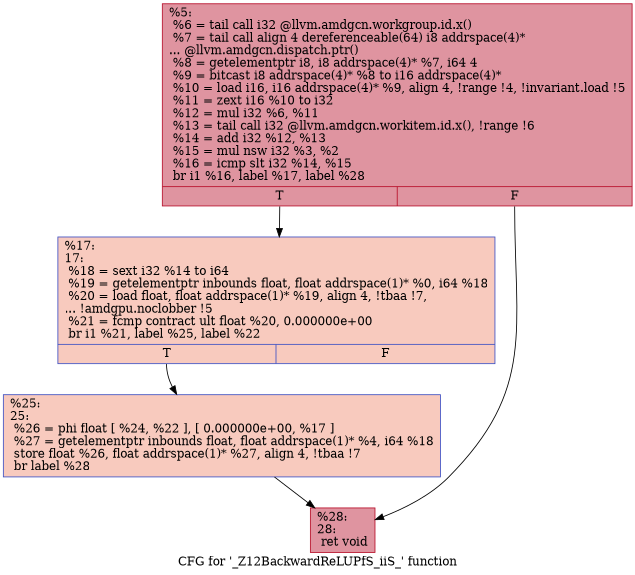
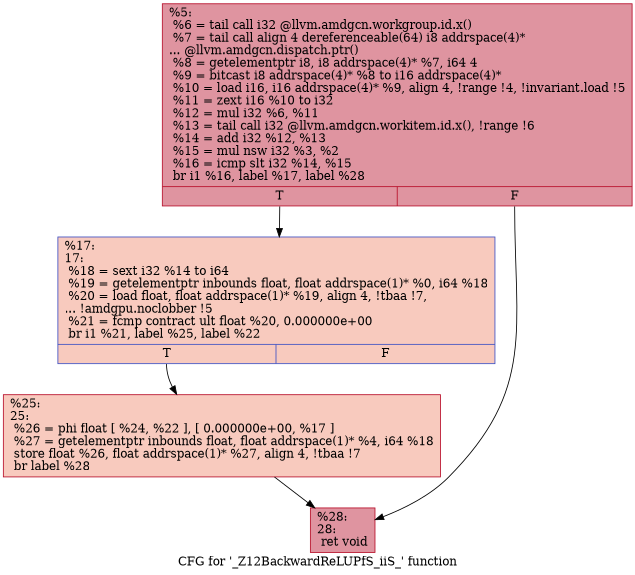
(222, 436) -> (222, 436)
